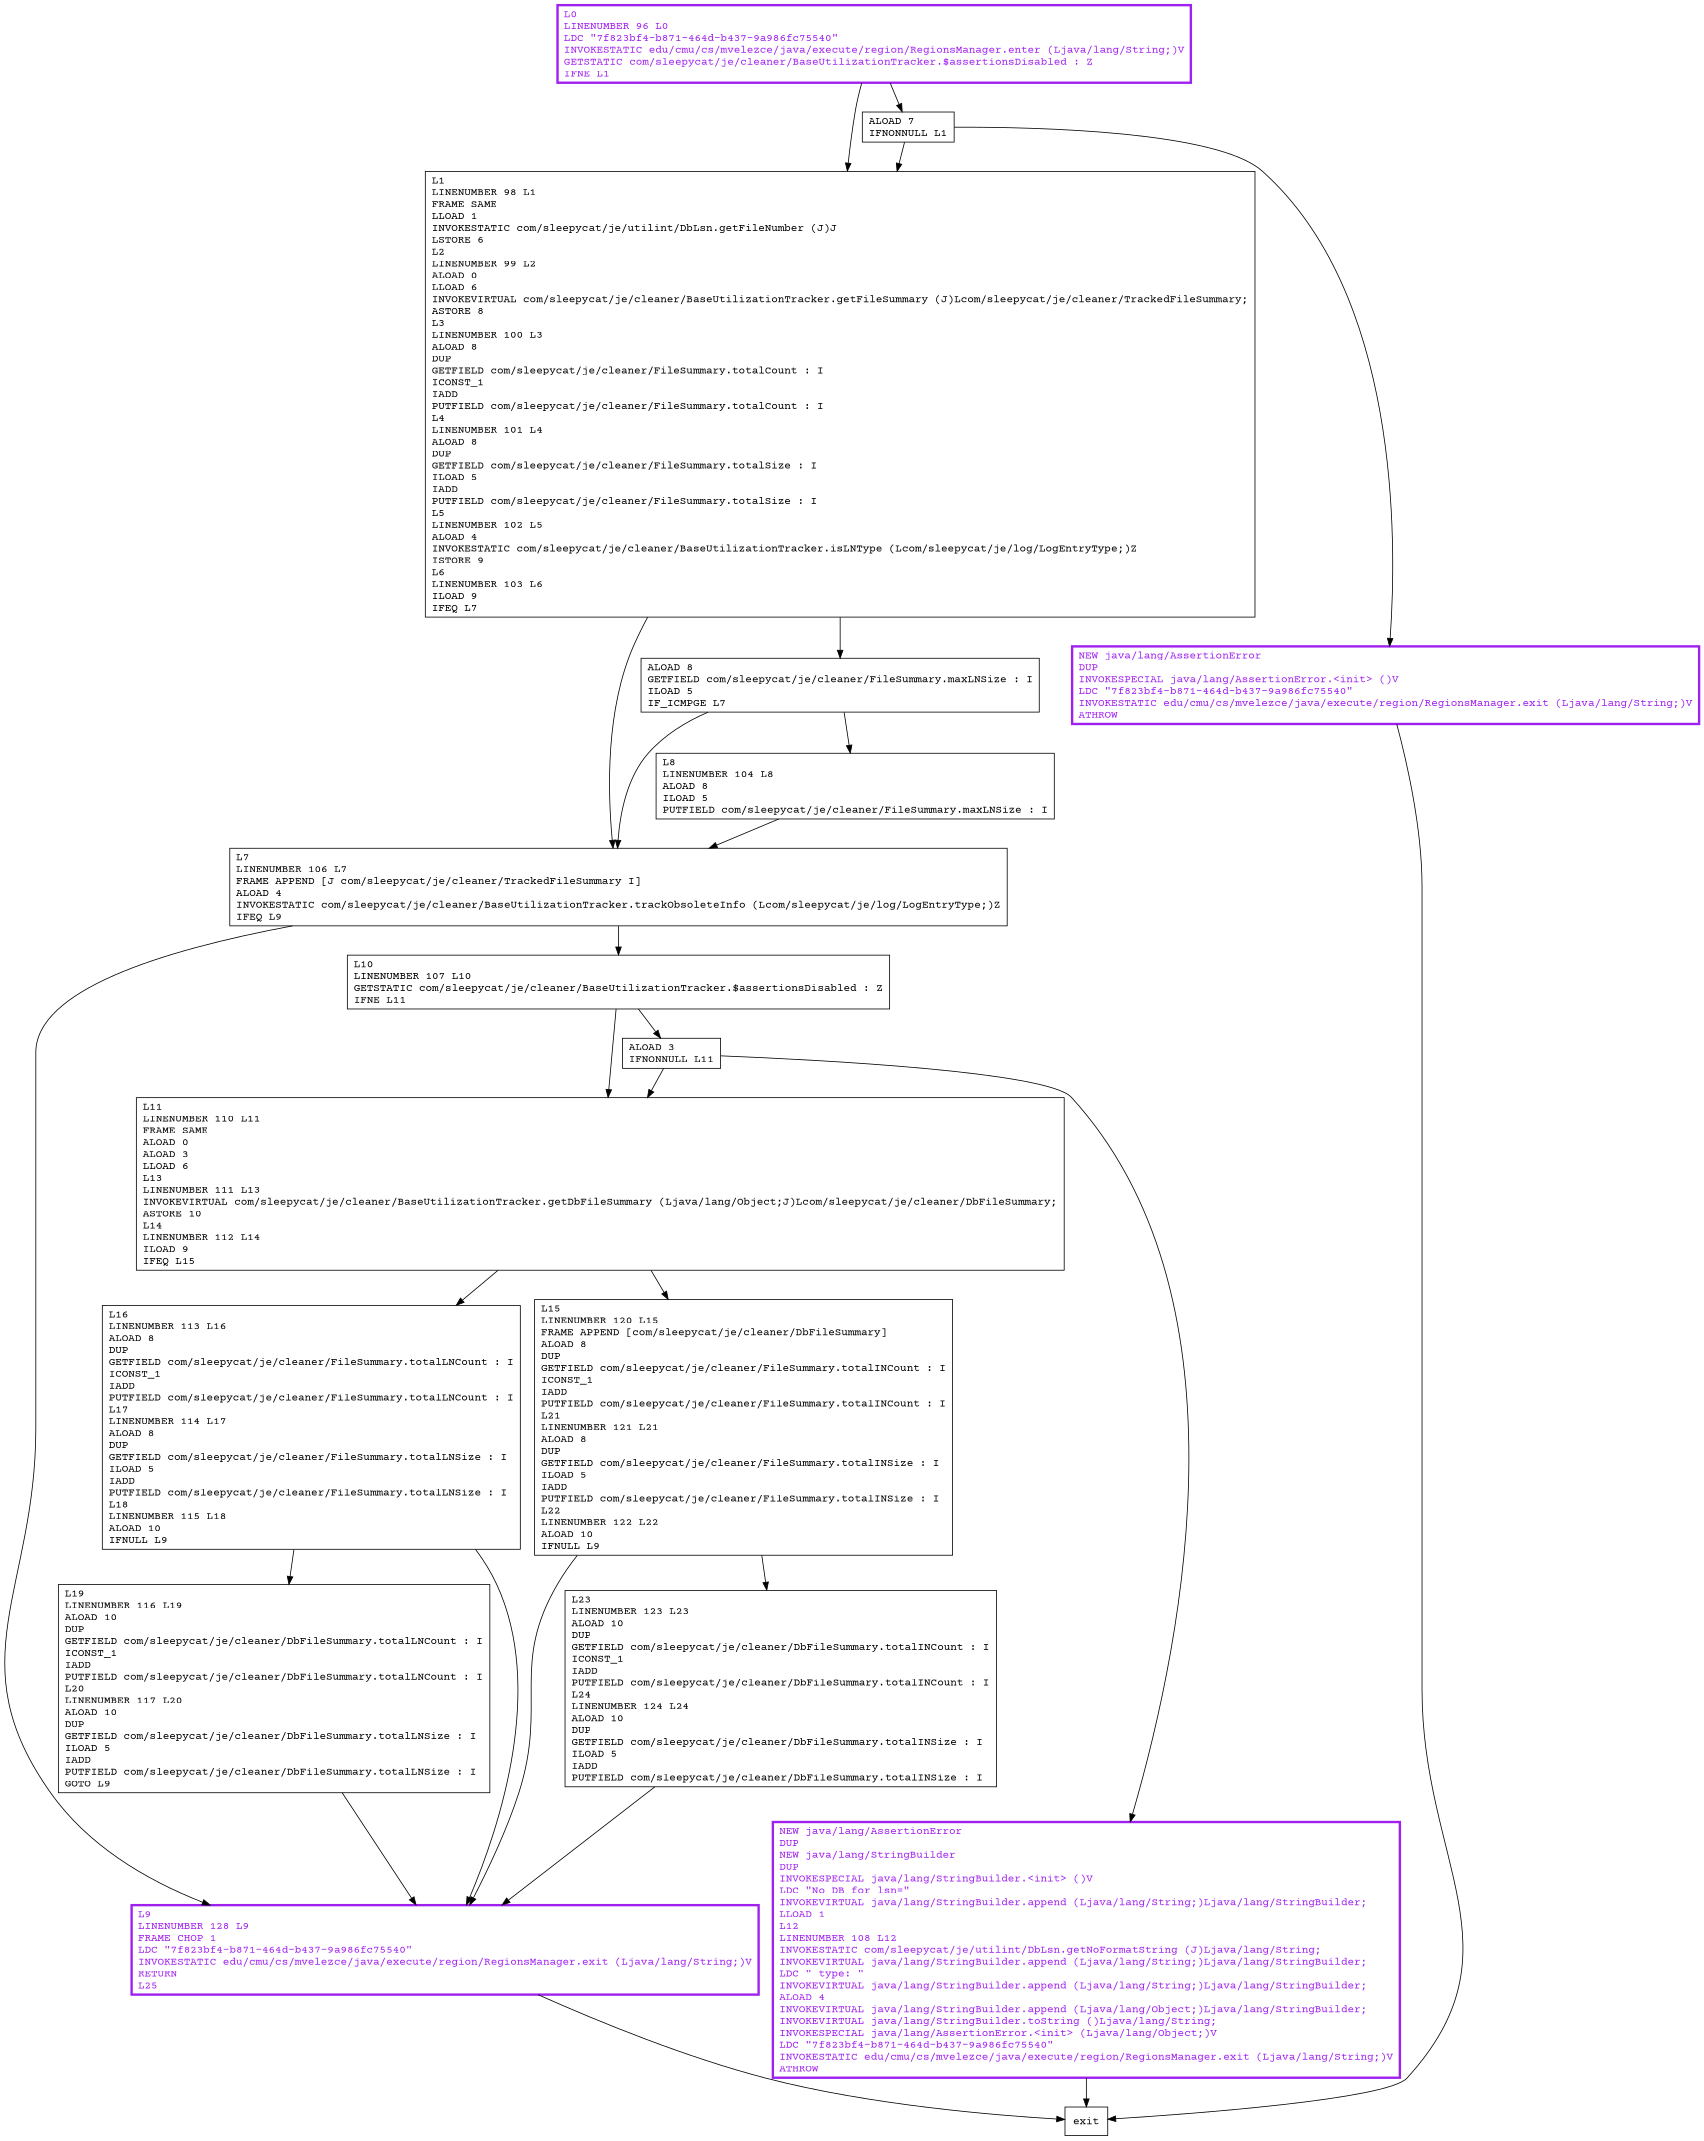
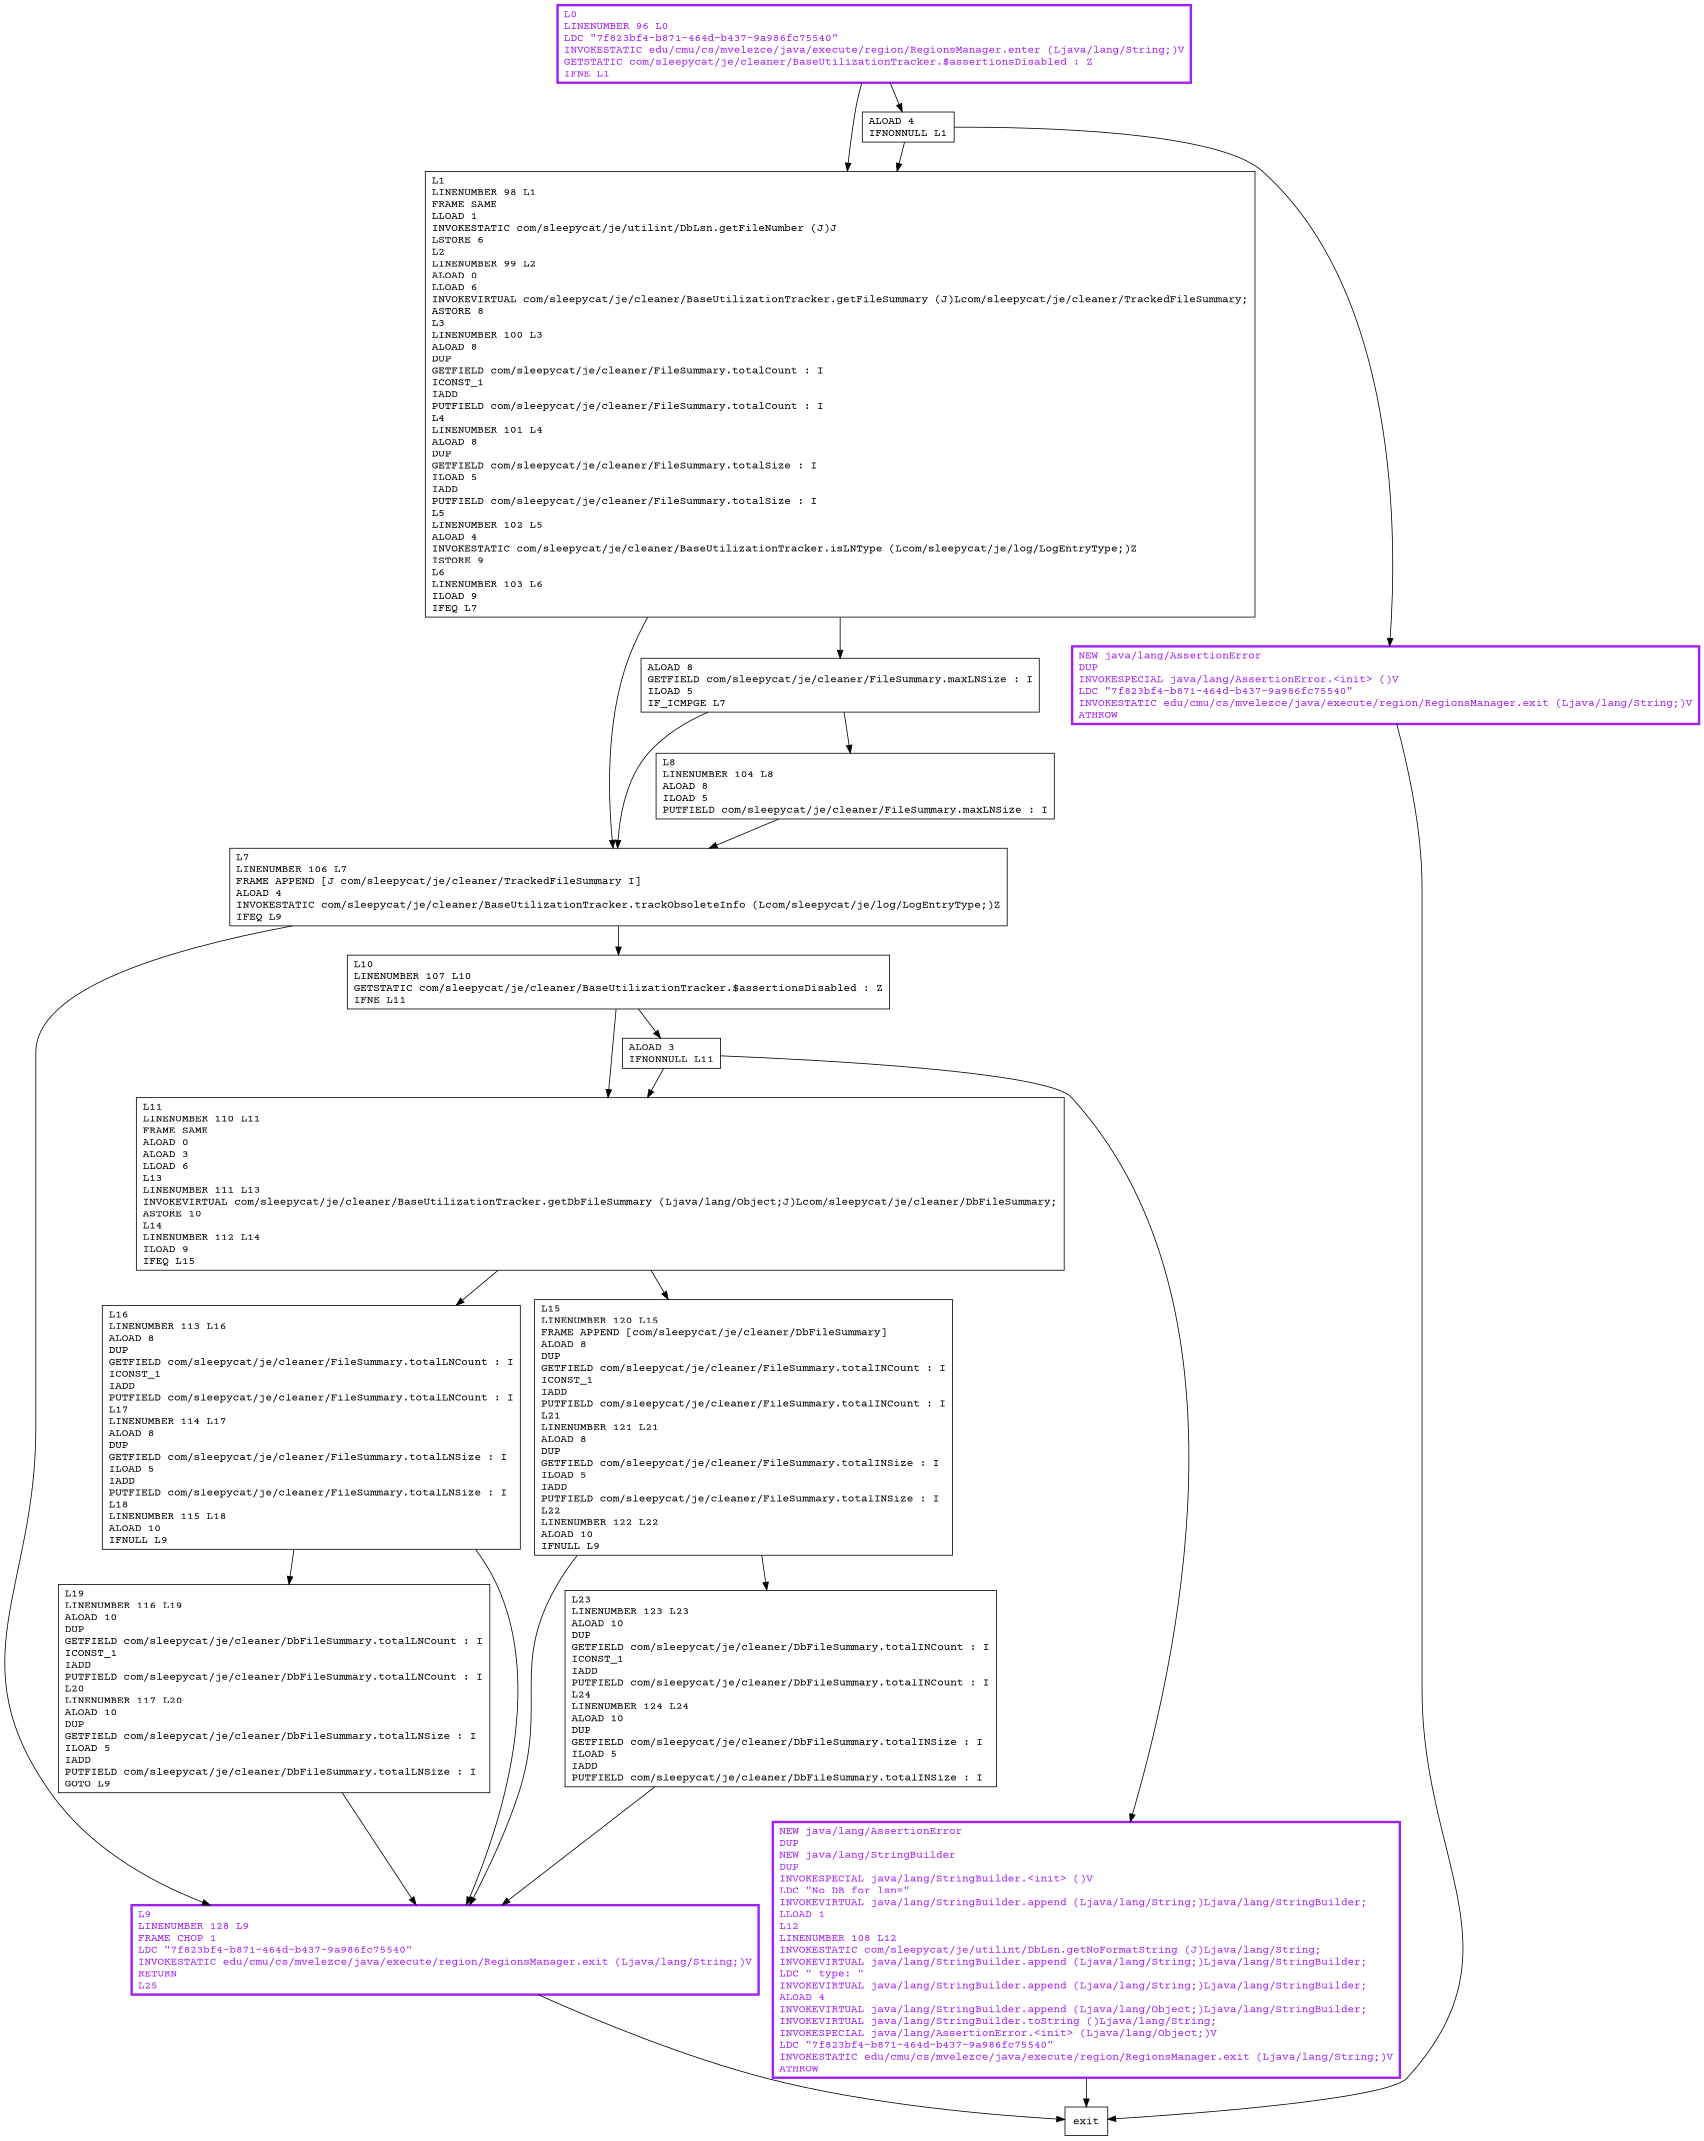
(908, 127) -> (908, 127)
